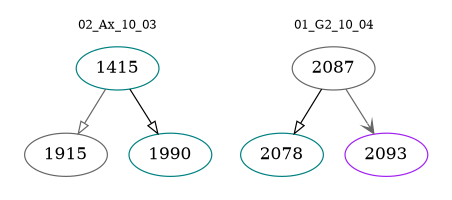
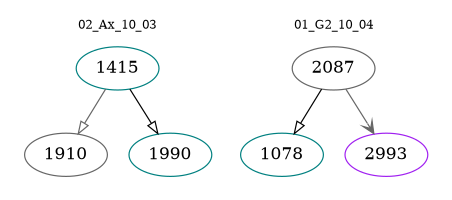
(66, 155) -> (66, 155)
(282, 155) -> (282, 155)
(386, 155) -> (386, 155)
